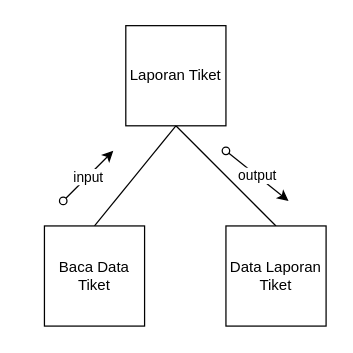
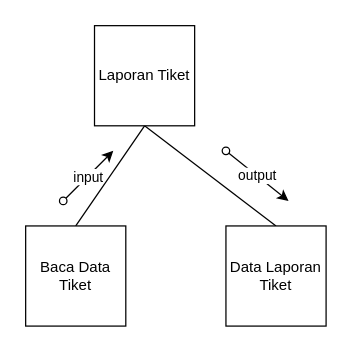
(176, 76) -> (144, 76)
(94, 276) -> (76, 276)
